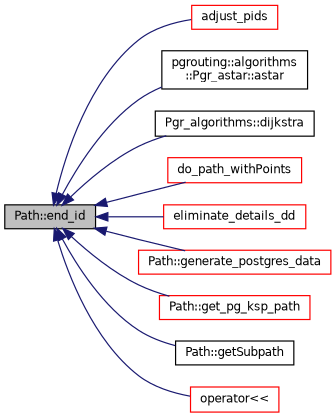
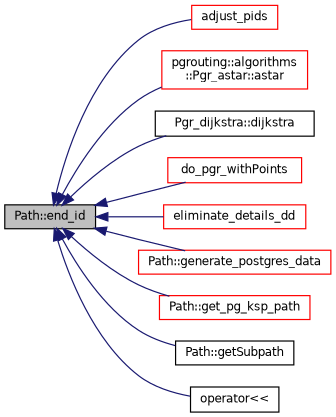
(235, 70) -> (235, 70)
(235, 124) -> (235, 124)
(235, 170) -> (235, 170)
(235, 400) -> (235, 400)
